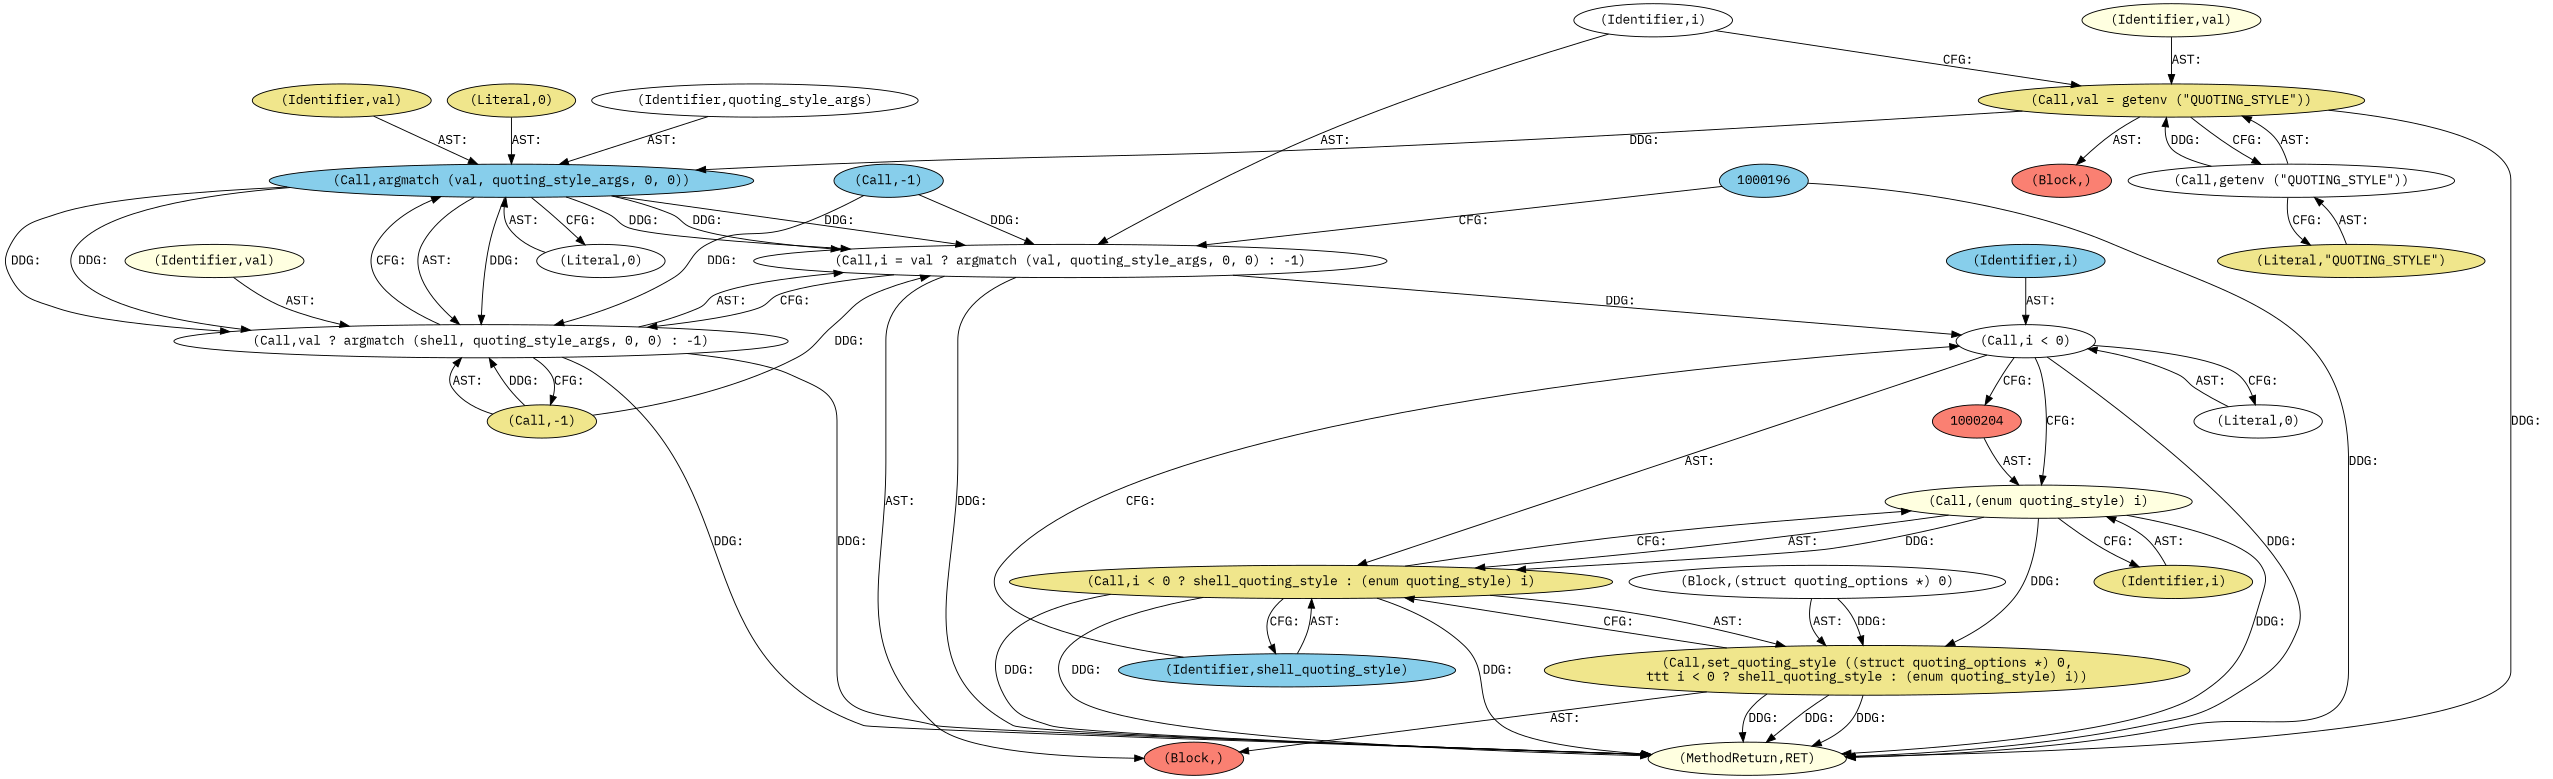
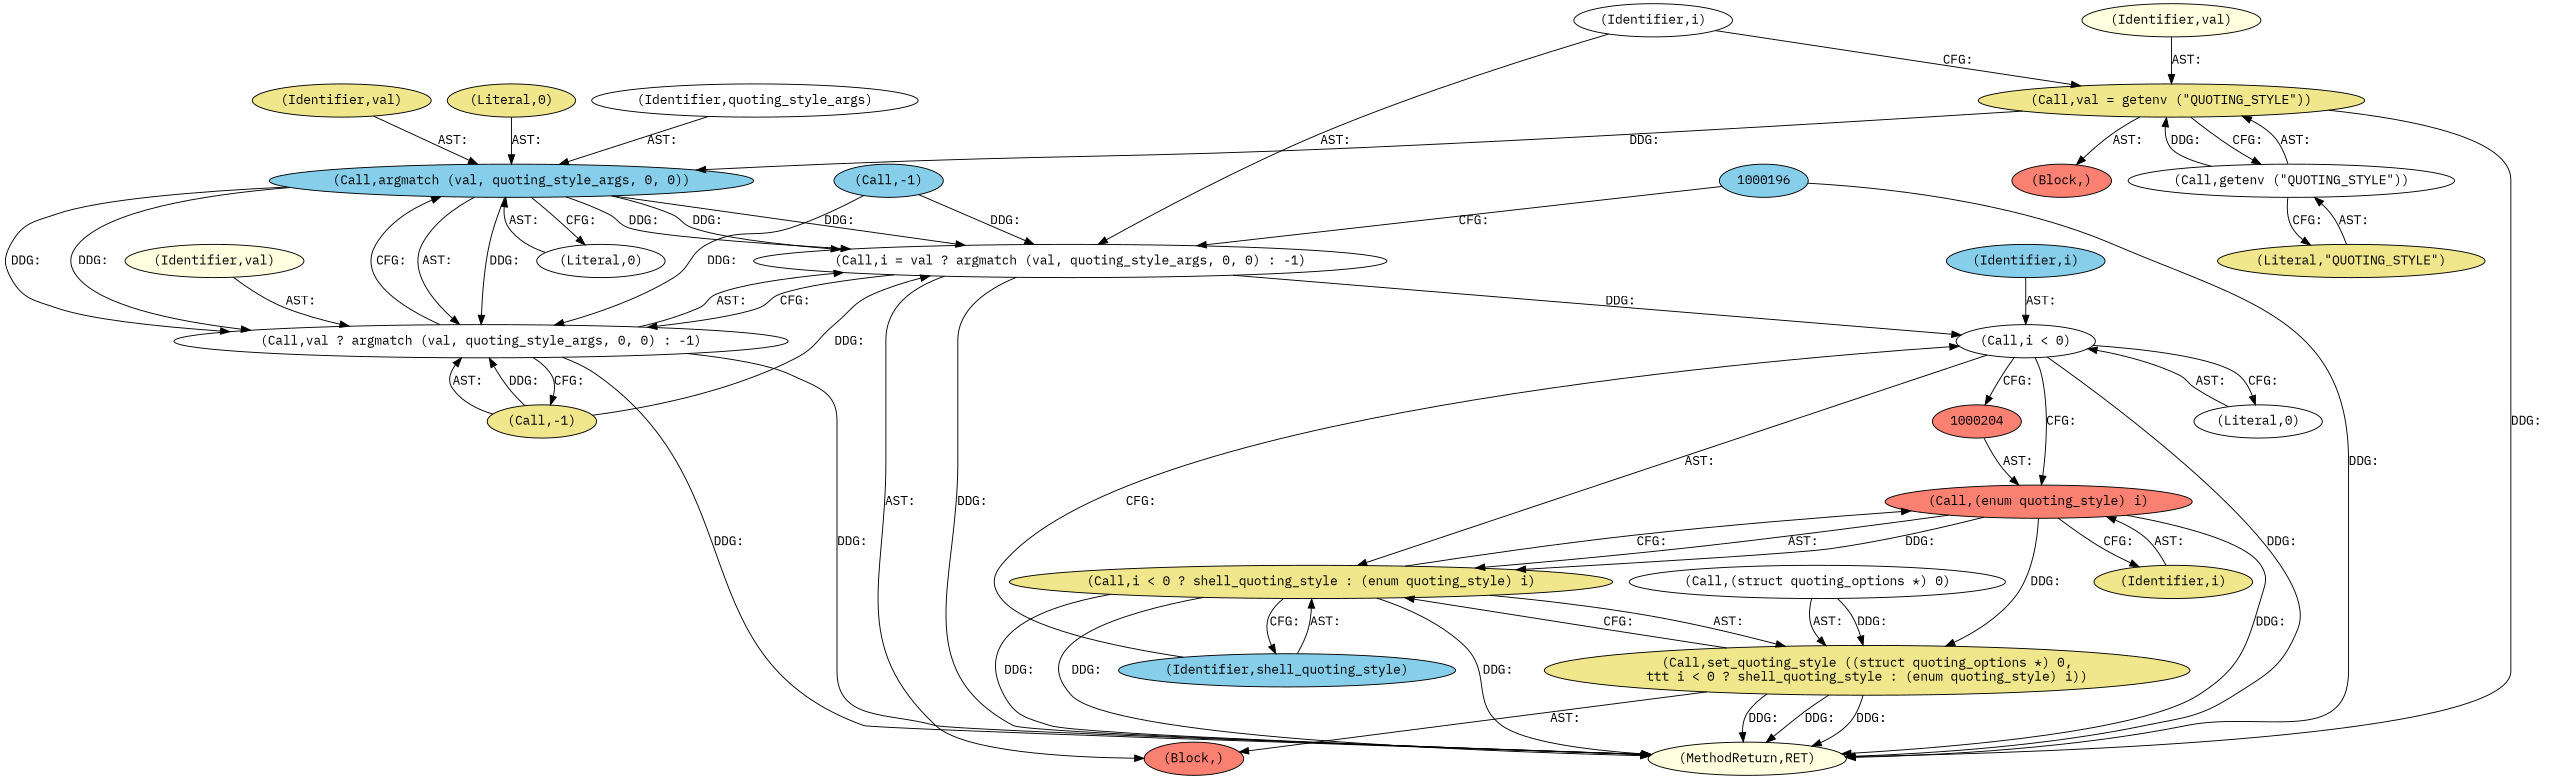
(481, 341) -> (481, 341)
(2039, 502) -> (2039, 502)
(1817, 582) -> (1817, 582)
